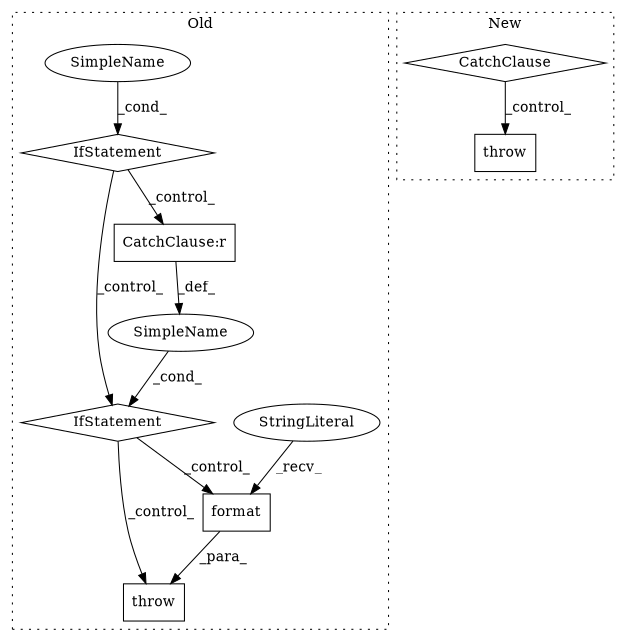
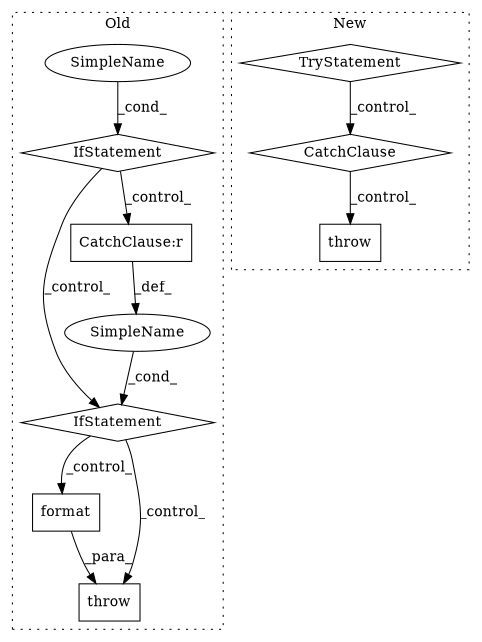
none -> (350, 63)
(307, 423) -> none
